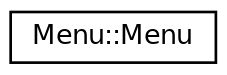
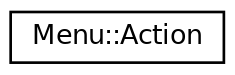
(113, 37) -> (117, 37)
